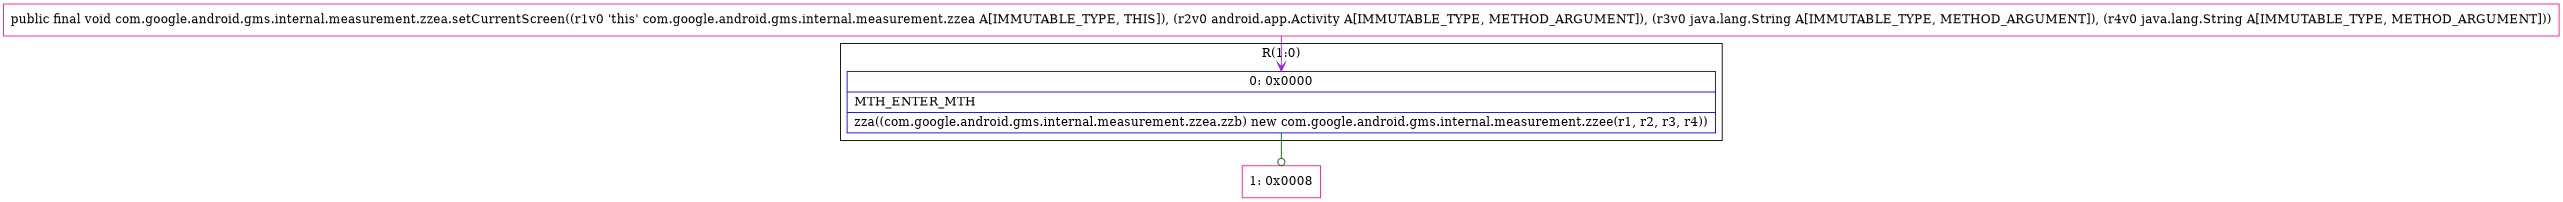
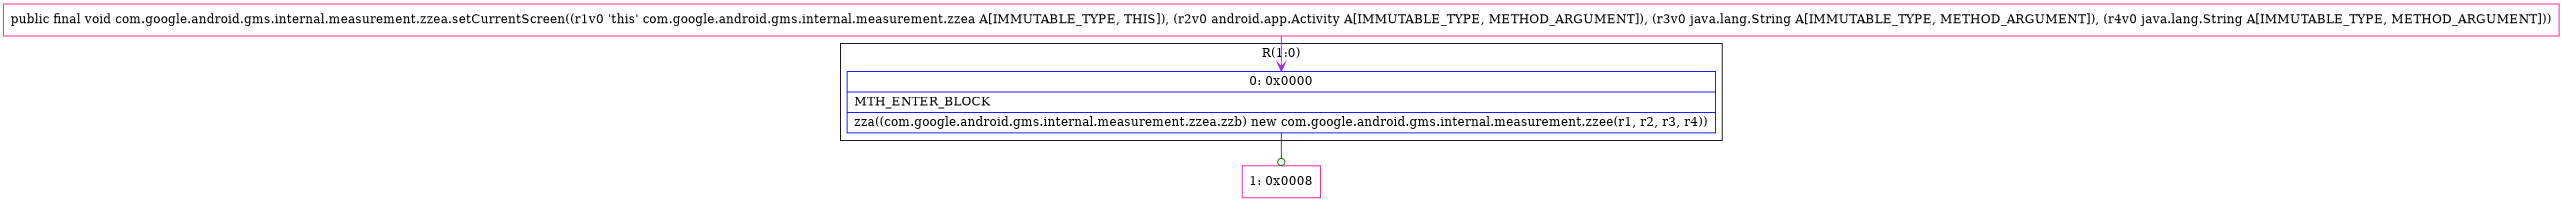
(915, 102) -> (923, 102)
